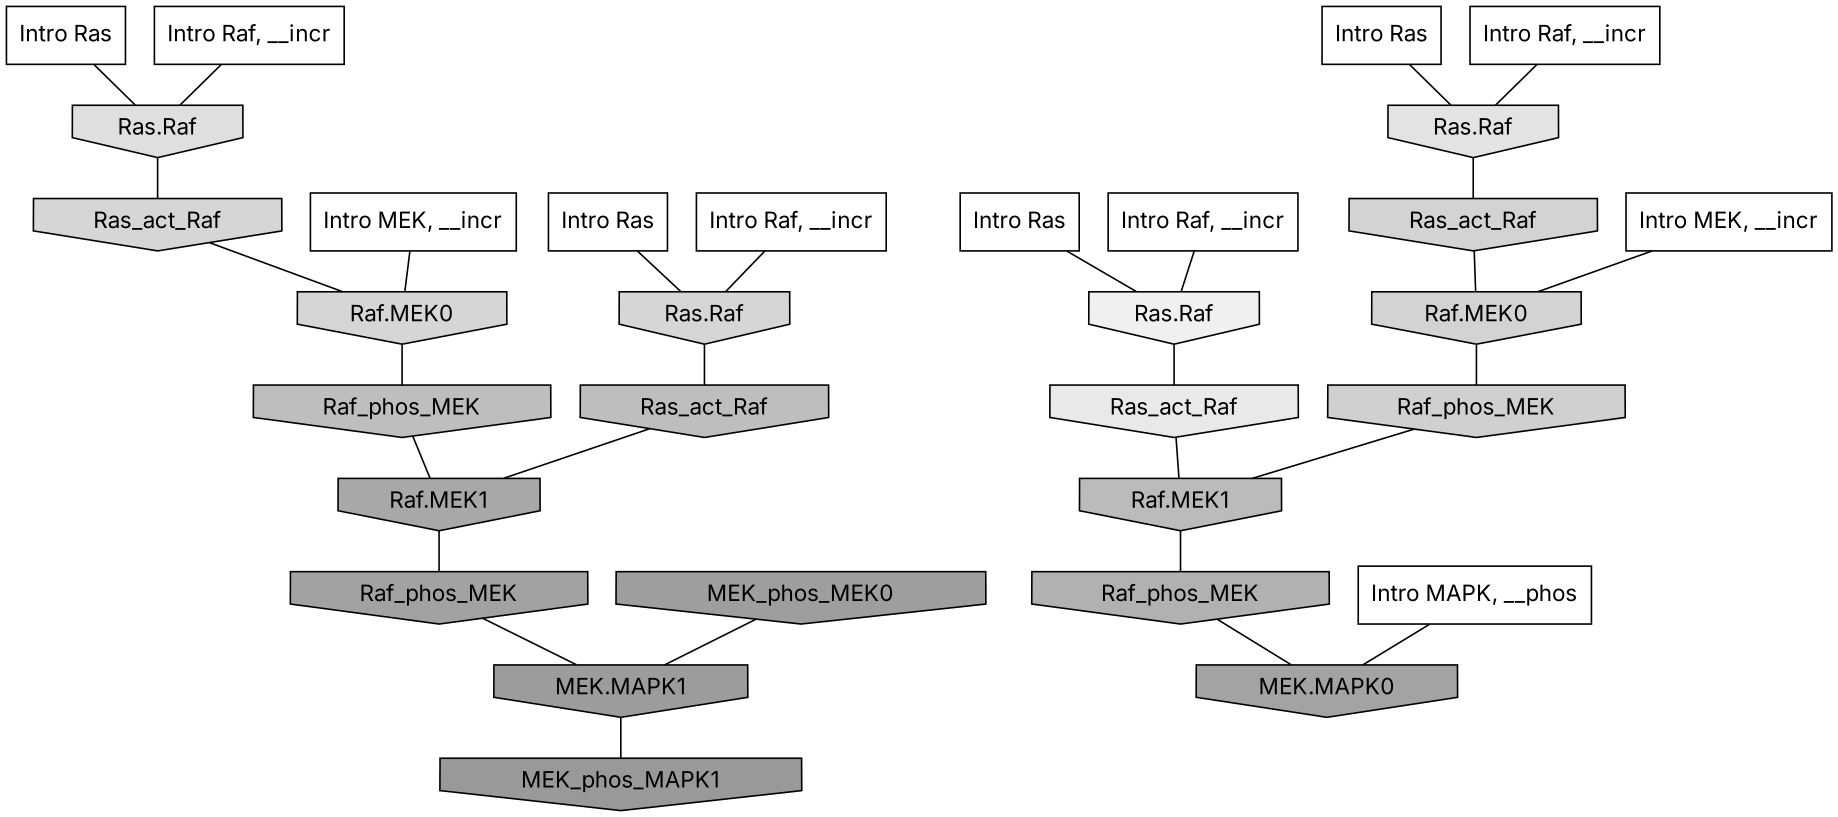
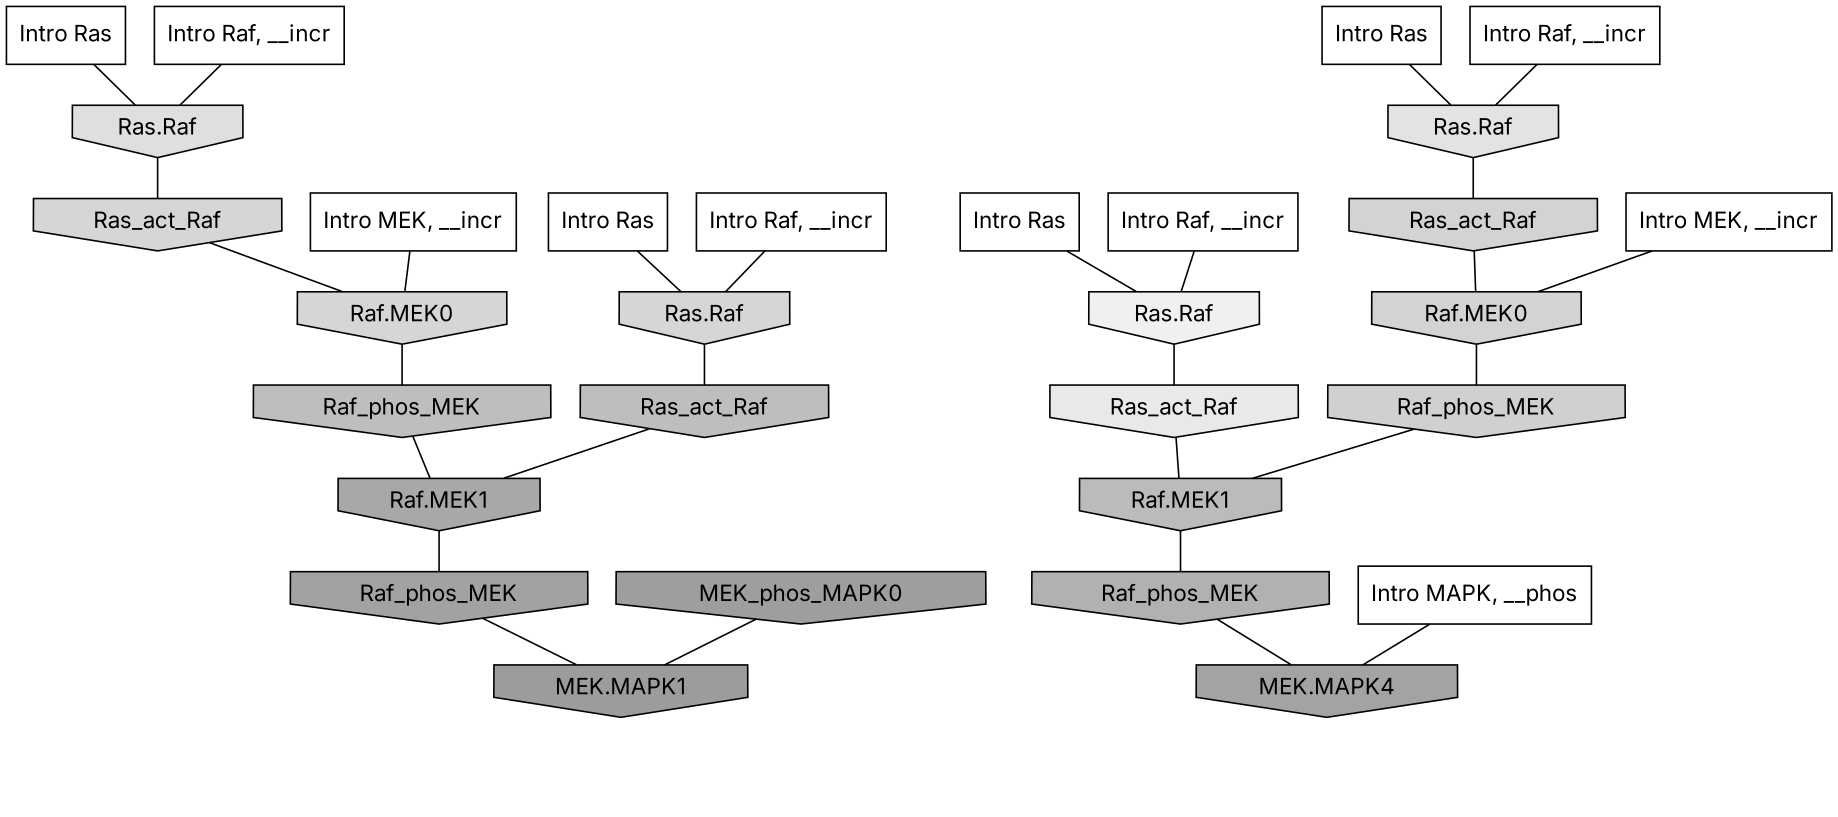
(801, 595) -> (801, 595)
(1327, 688) -> (1327, 688)
(621, 782) -> none
